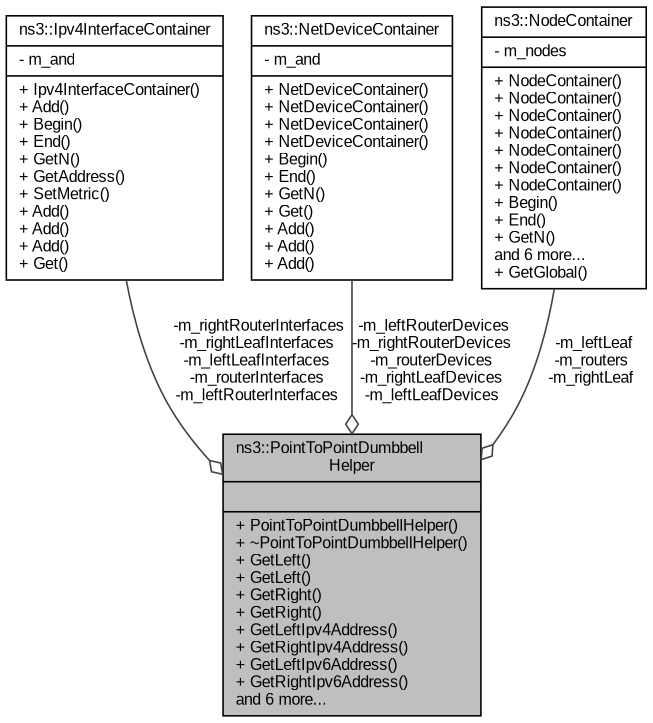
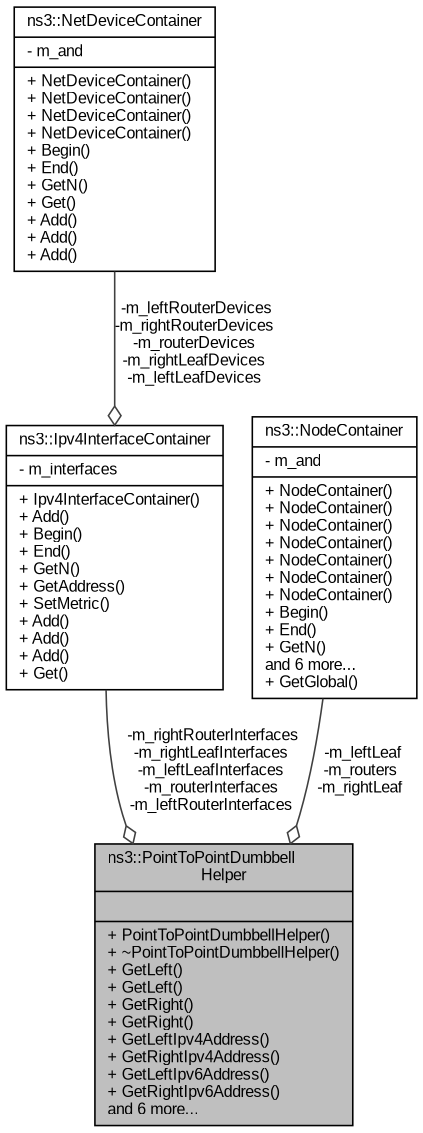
(531, 51) -> (293, 461)
(47, 60) -> (69, 470)
(352, 347) -> (115, 339)
